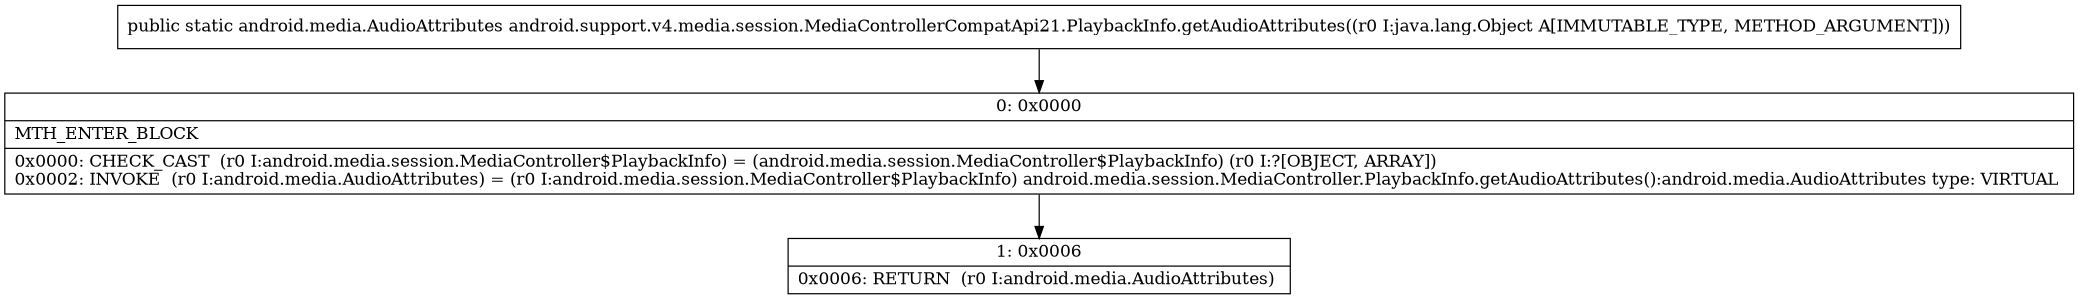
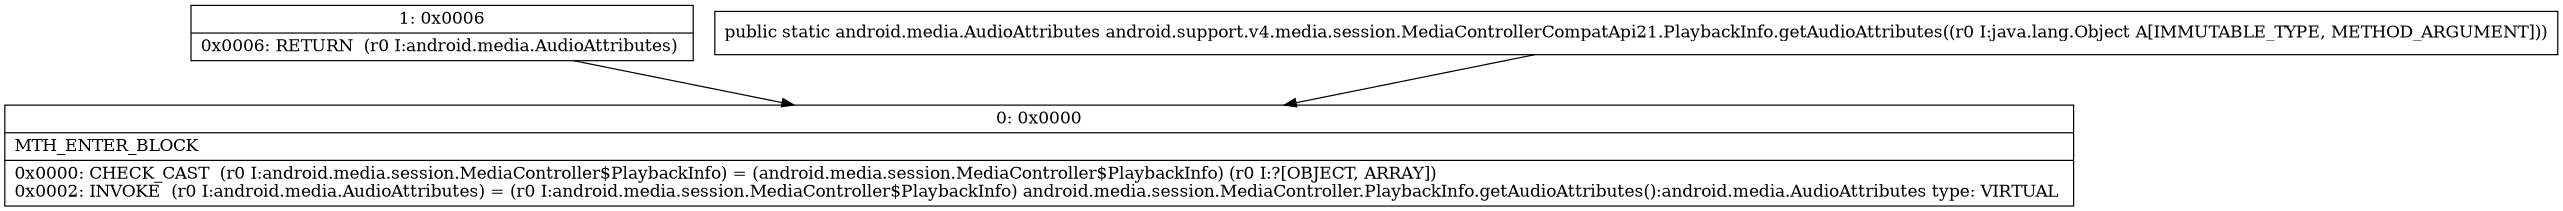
(1039, 210) -> (678, 82)
